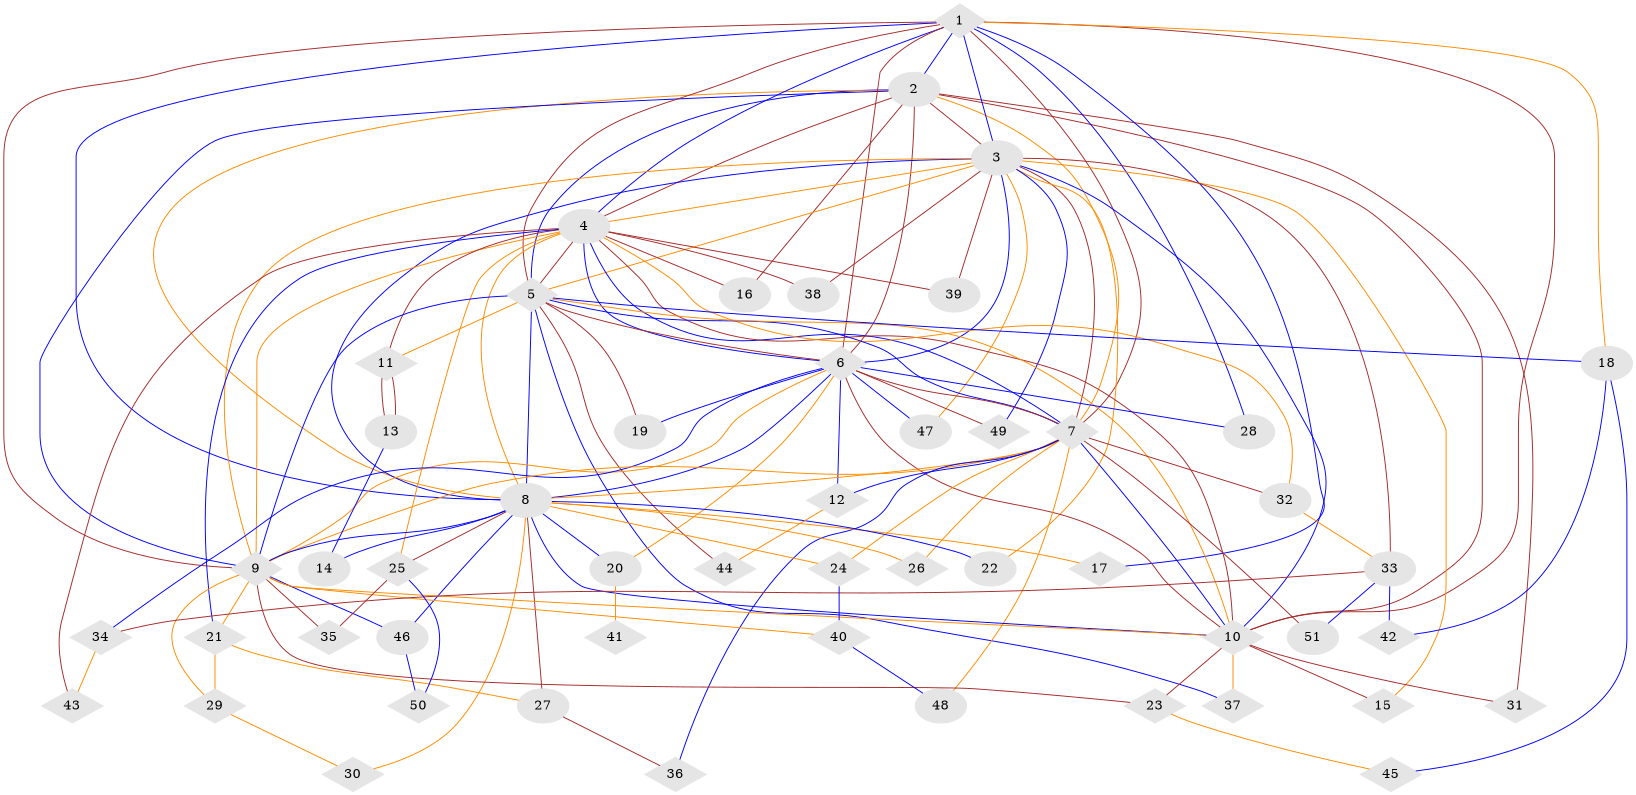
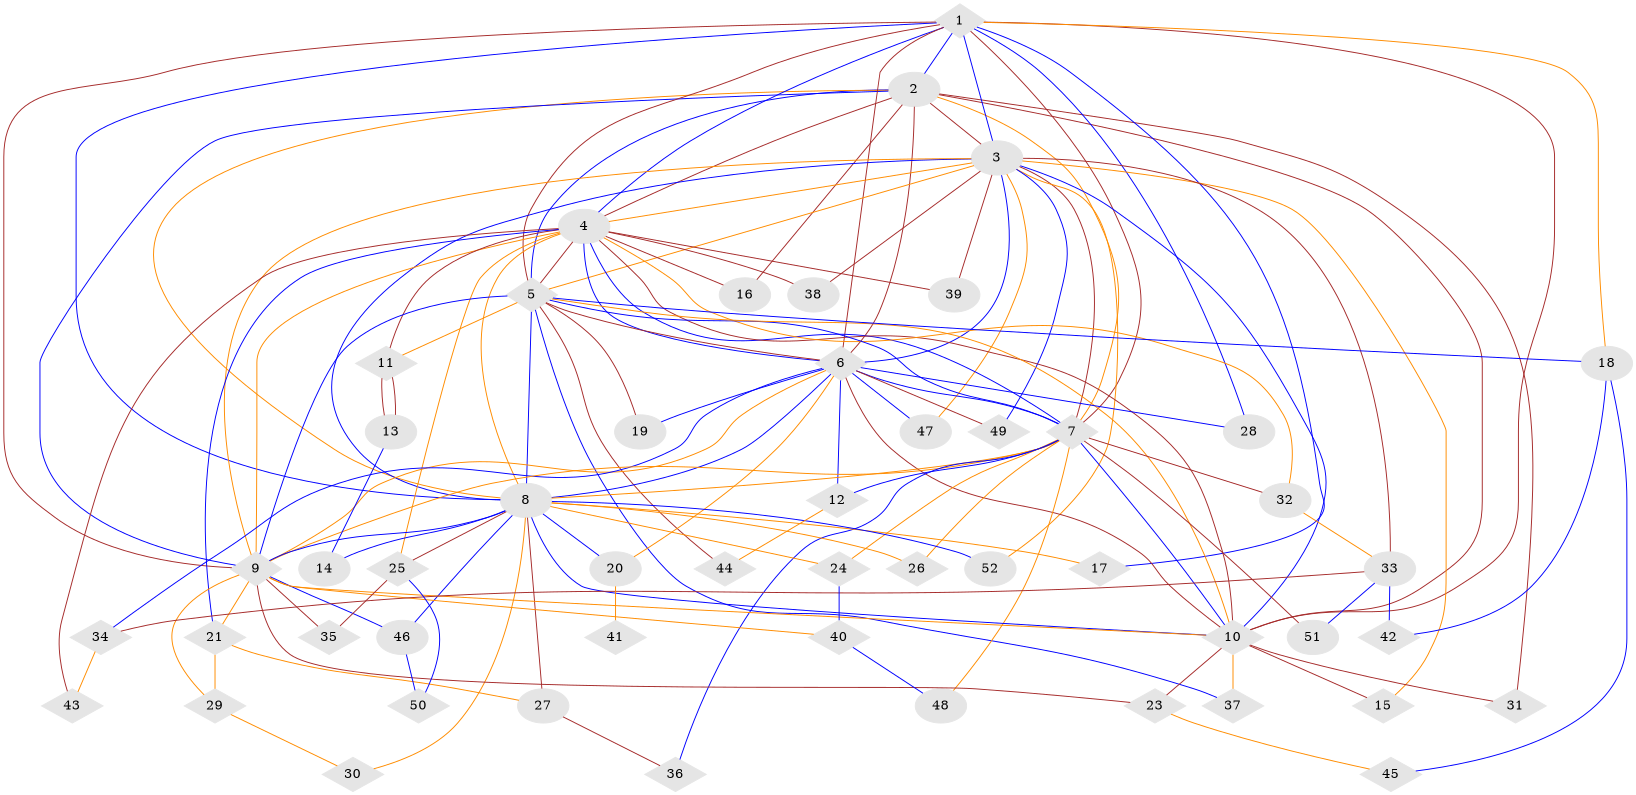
(942, 394) -> (942, 394)
(990, 569) -> (990, 569)
